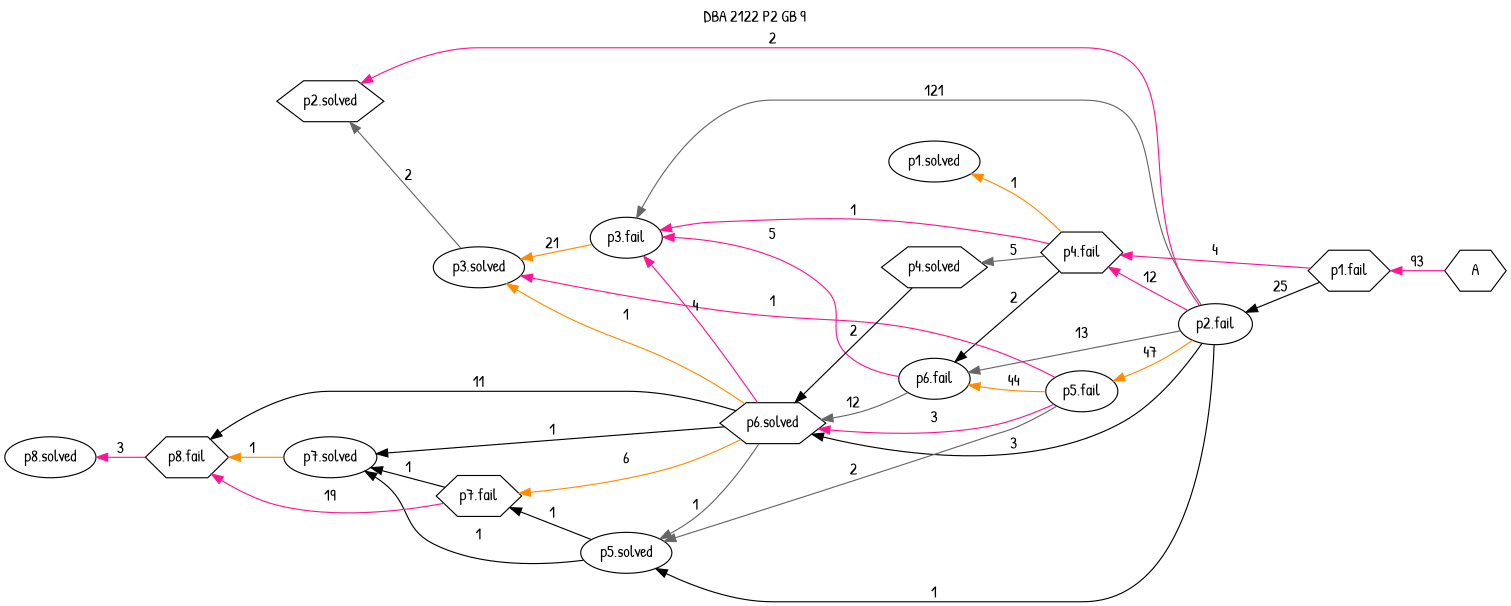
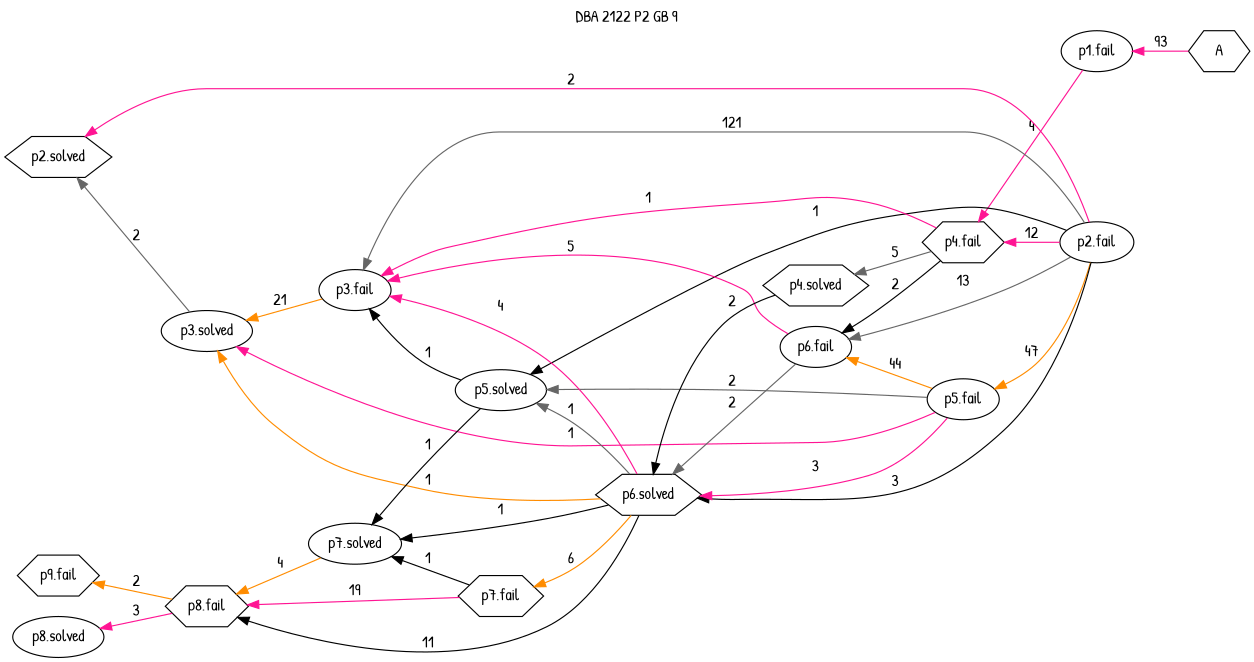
(934, 162) -> none
(1349, 271) -> (1097, 51)
(1288, 295) -> none
(854, 403) -> (732, 403)
(253, 449) -> (281, 564)
(556, 526) -> (414, 356)
none -> (58, 576)
